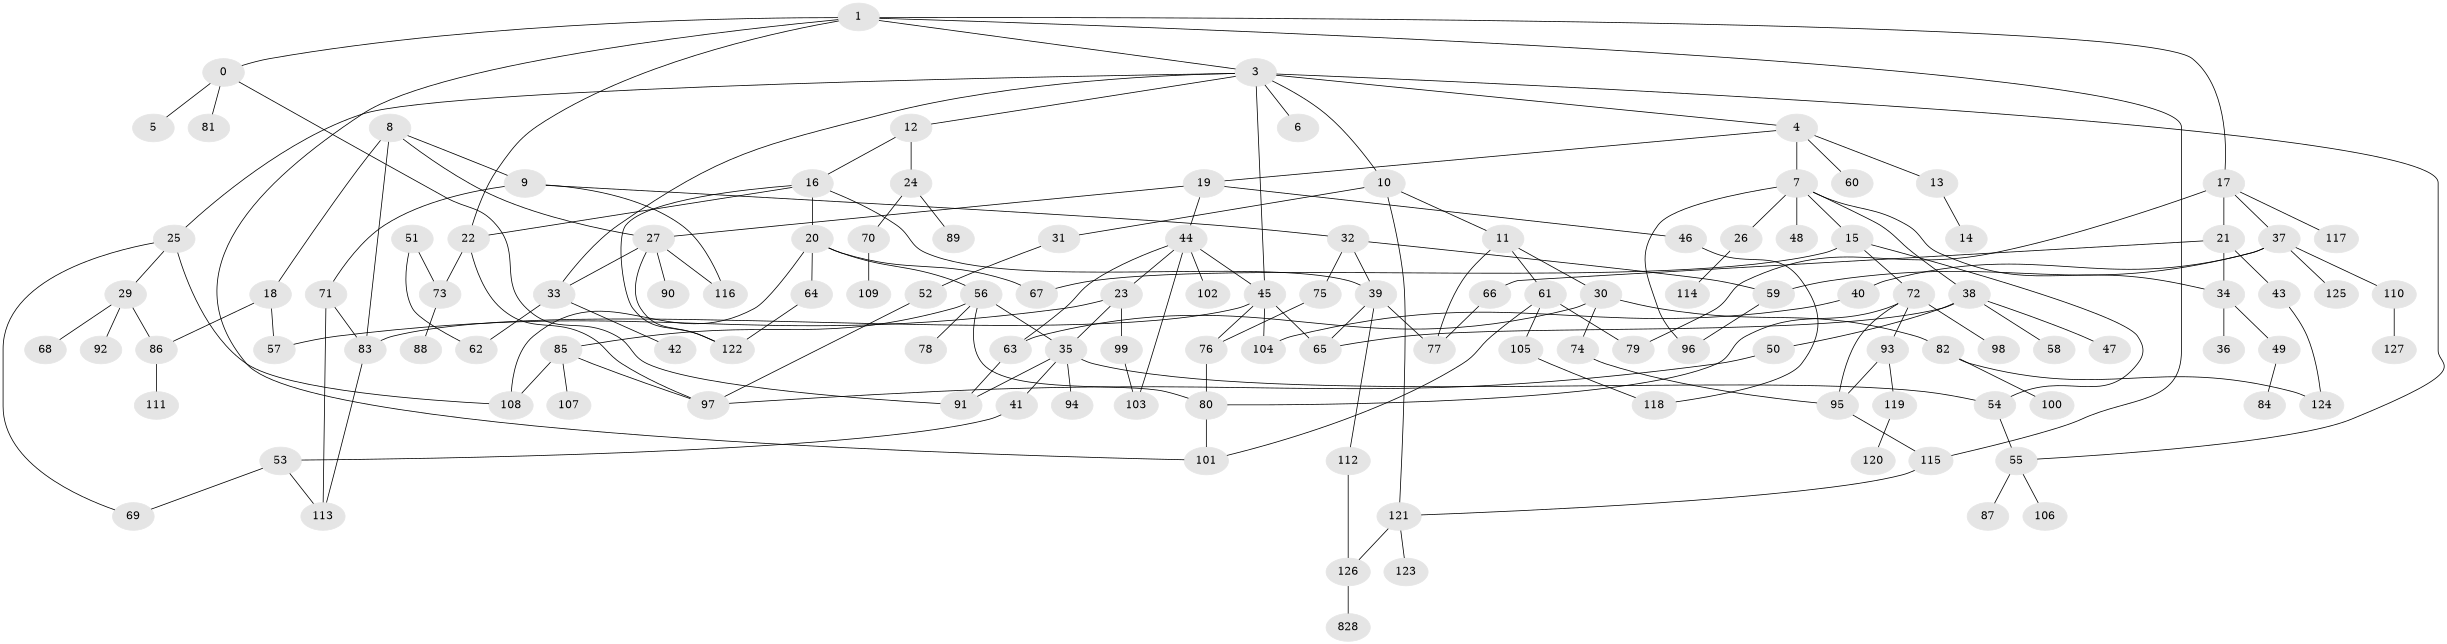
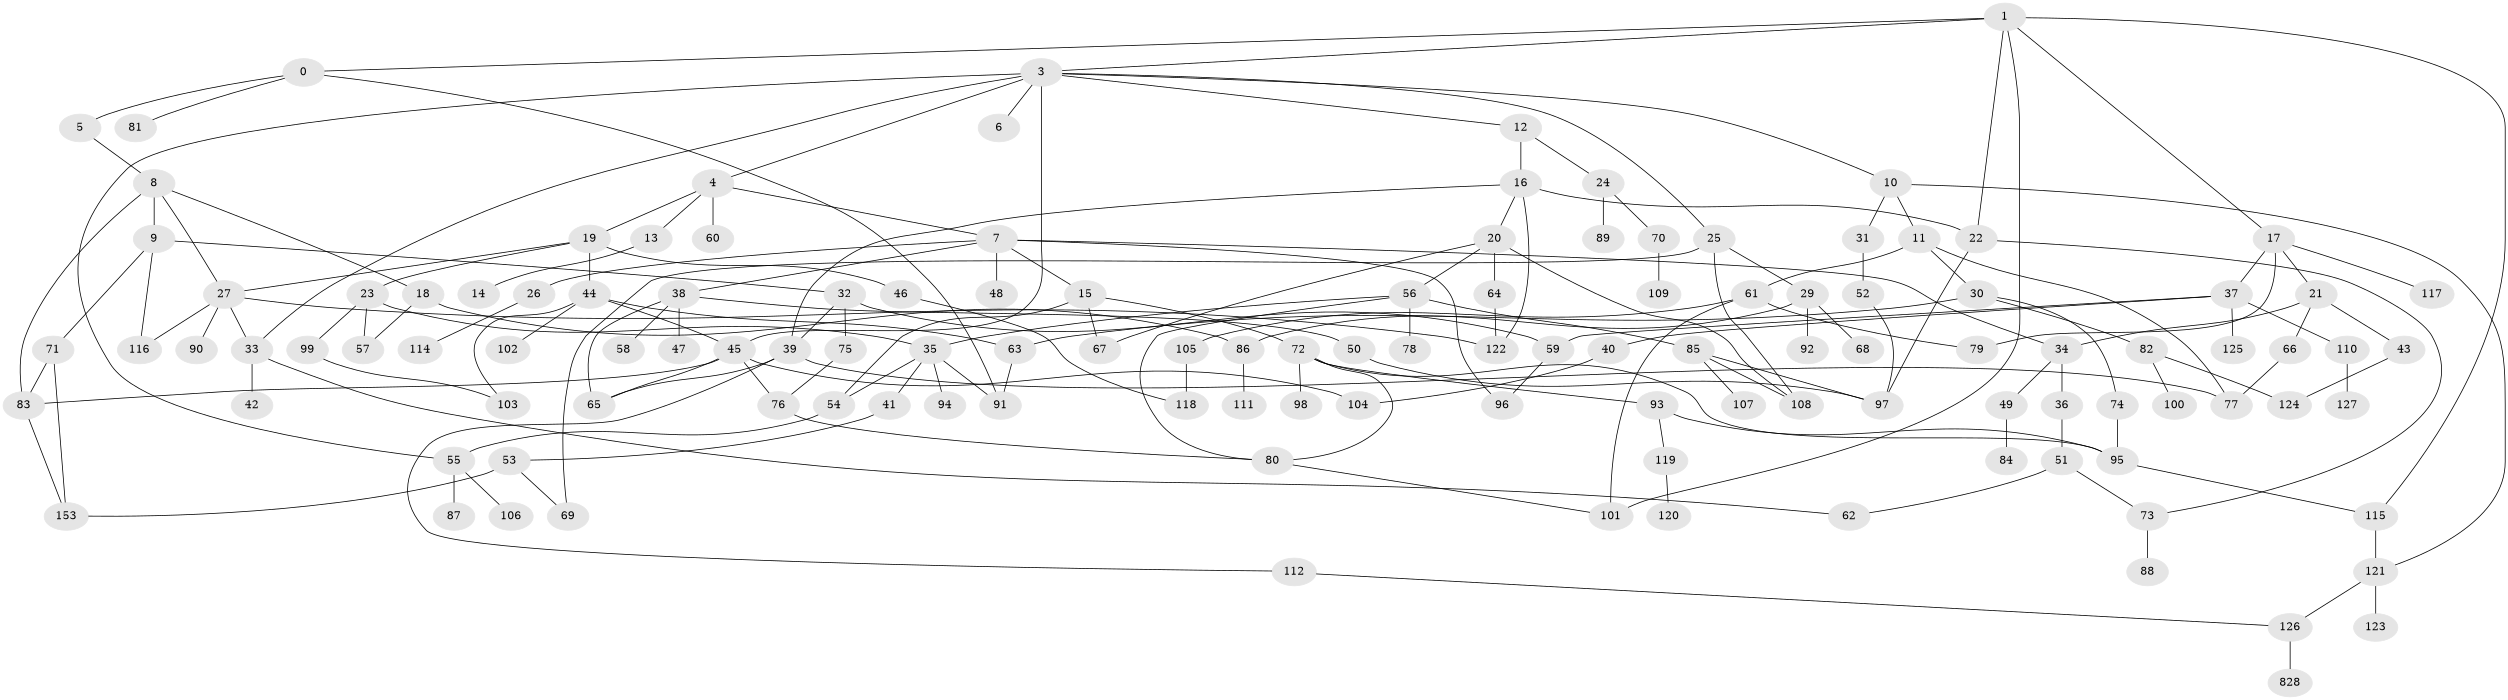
none -> (117, 156)
(1154, 267) -> (452, 266)
none -> (2062, 433)
(323, 516) -> (66, 516)
